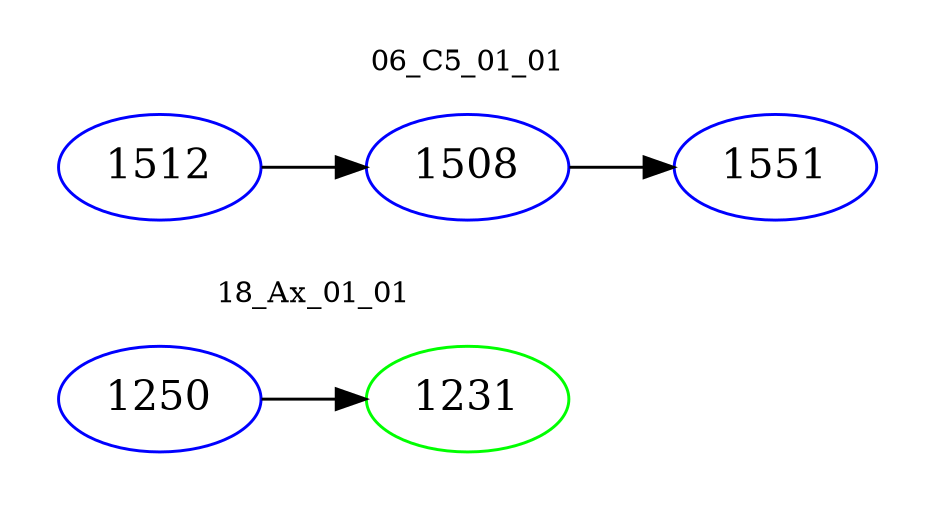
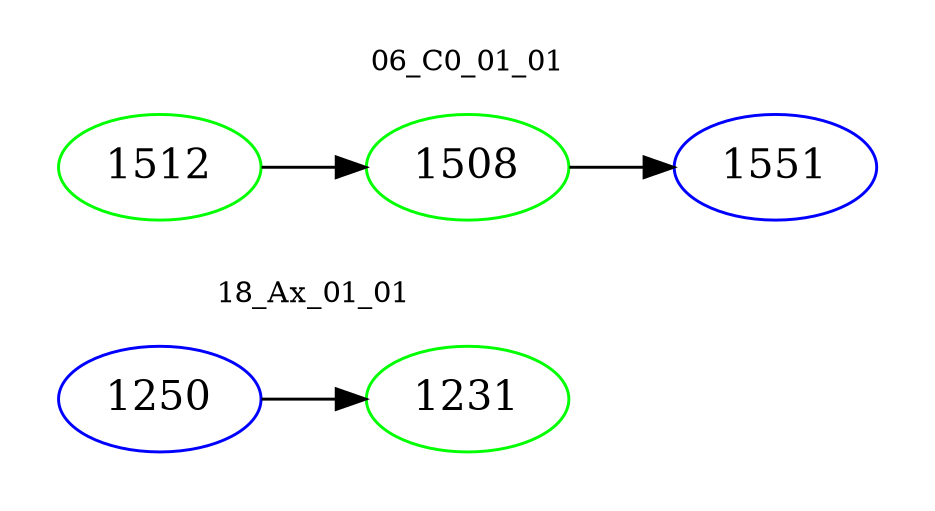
(468, 63) -> (468, 63)
(160, 167) -> (160, 167)
(468, 167) -> (468, 167)
